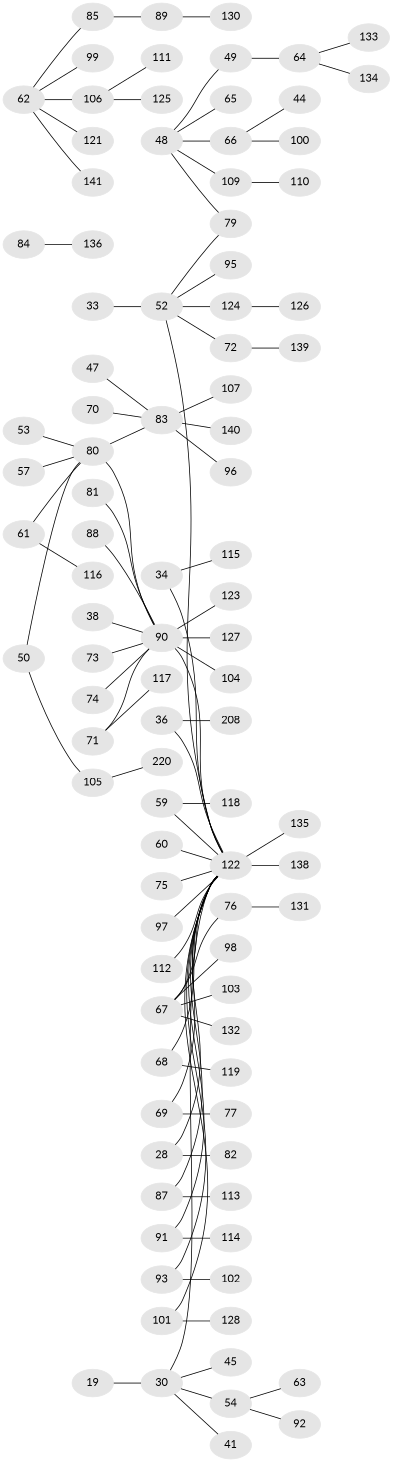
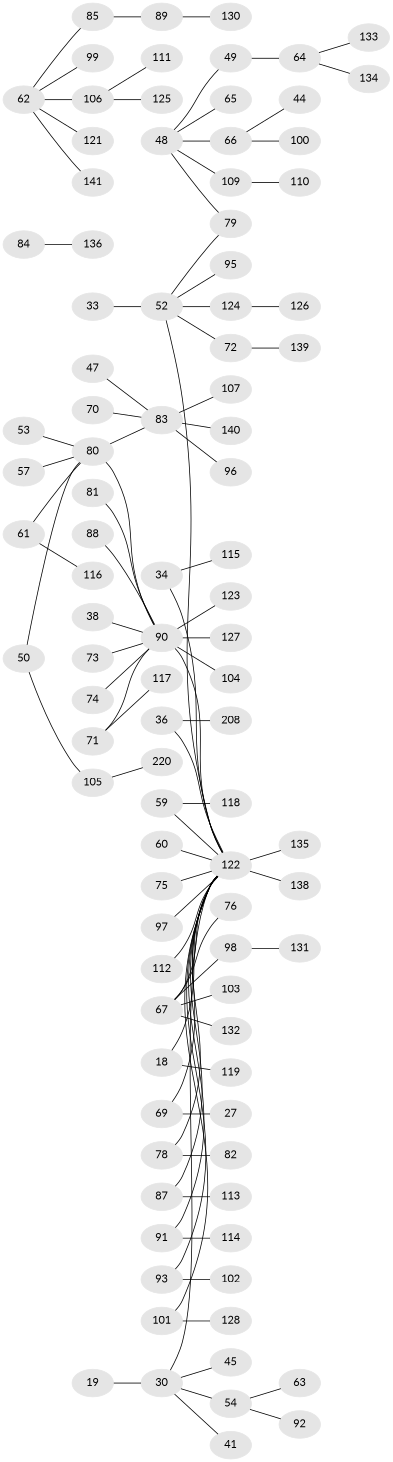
(265, 907) -> (265, 948)
(162, 1063) -> (162, 1063)
(231, 1114) -> (231, 1114)
(162, 1155) -> (162, 1155)
